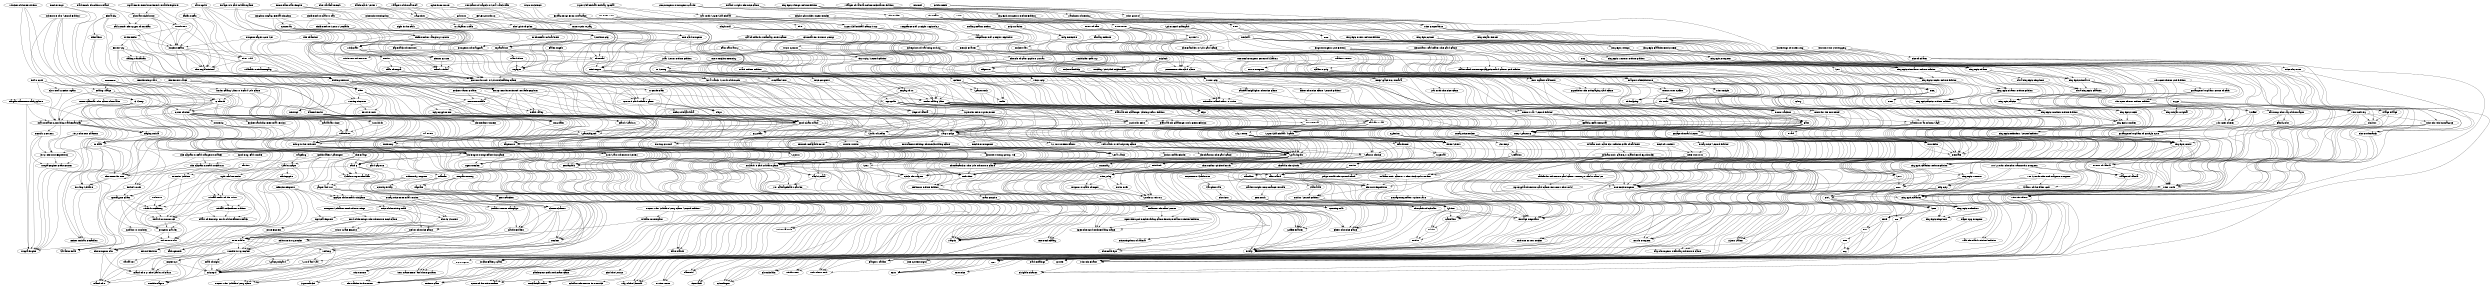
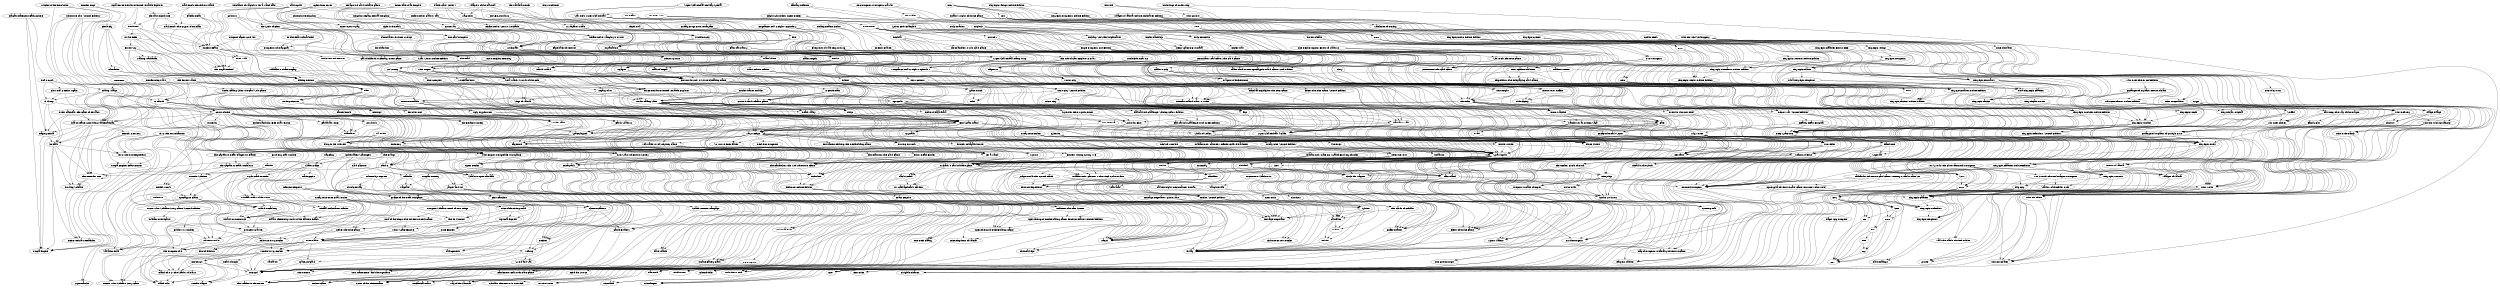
(558, 123) -> (558, 123)
(87, 152) -> (40, 191)
(572, 242) -> (489, 232)
